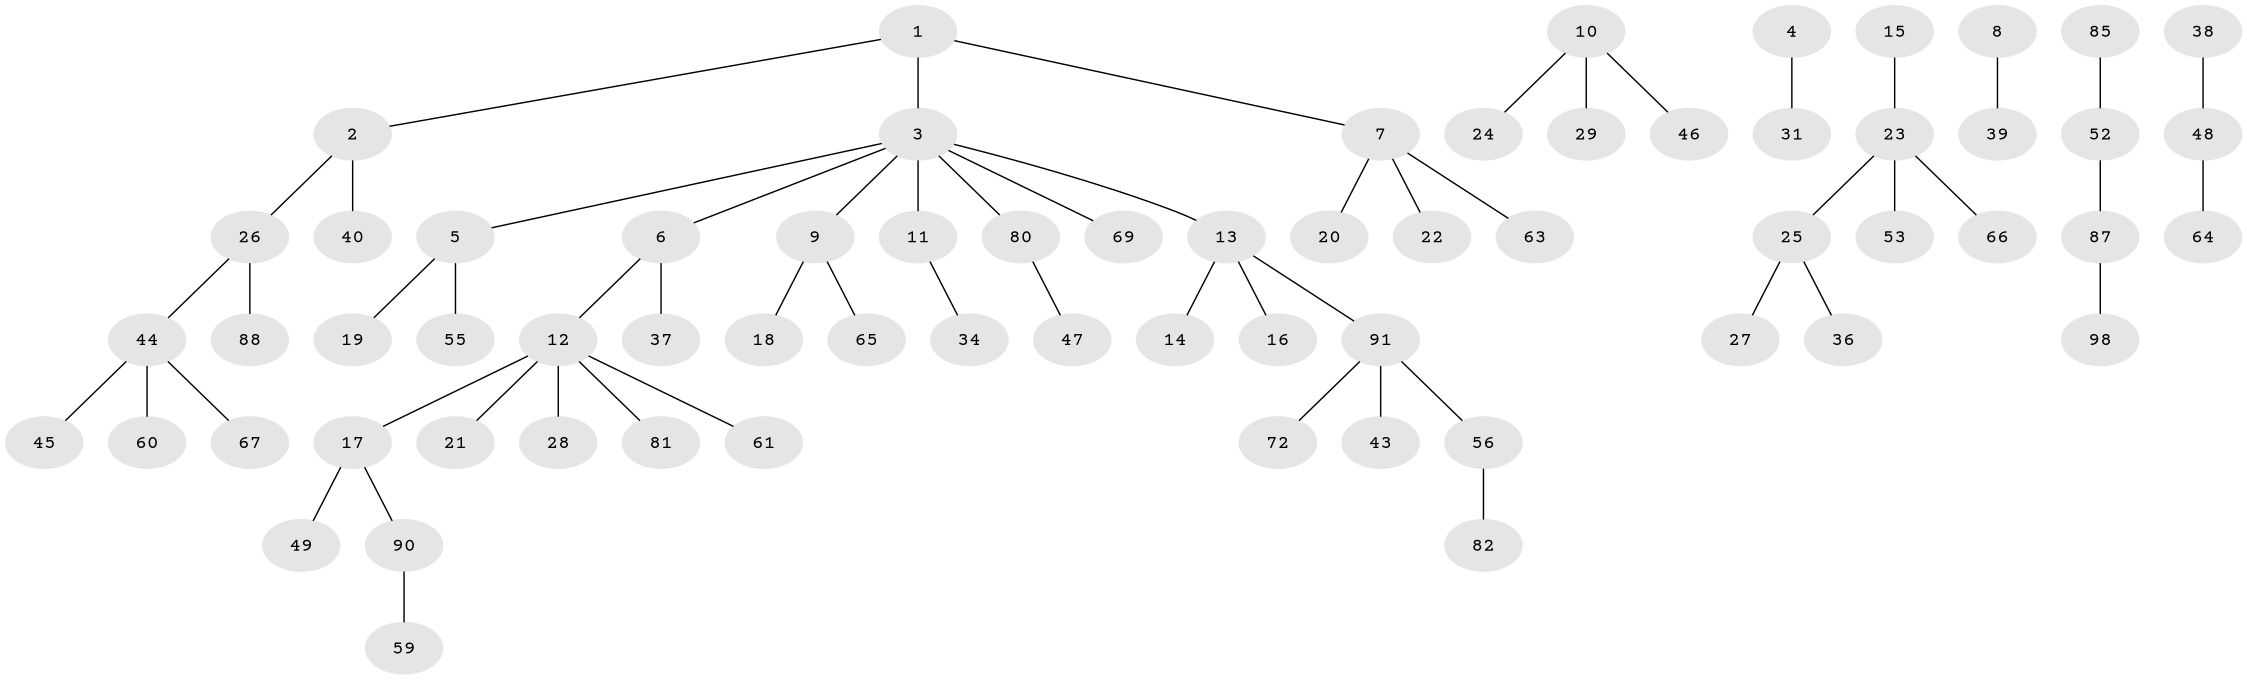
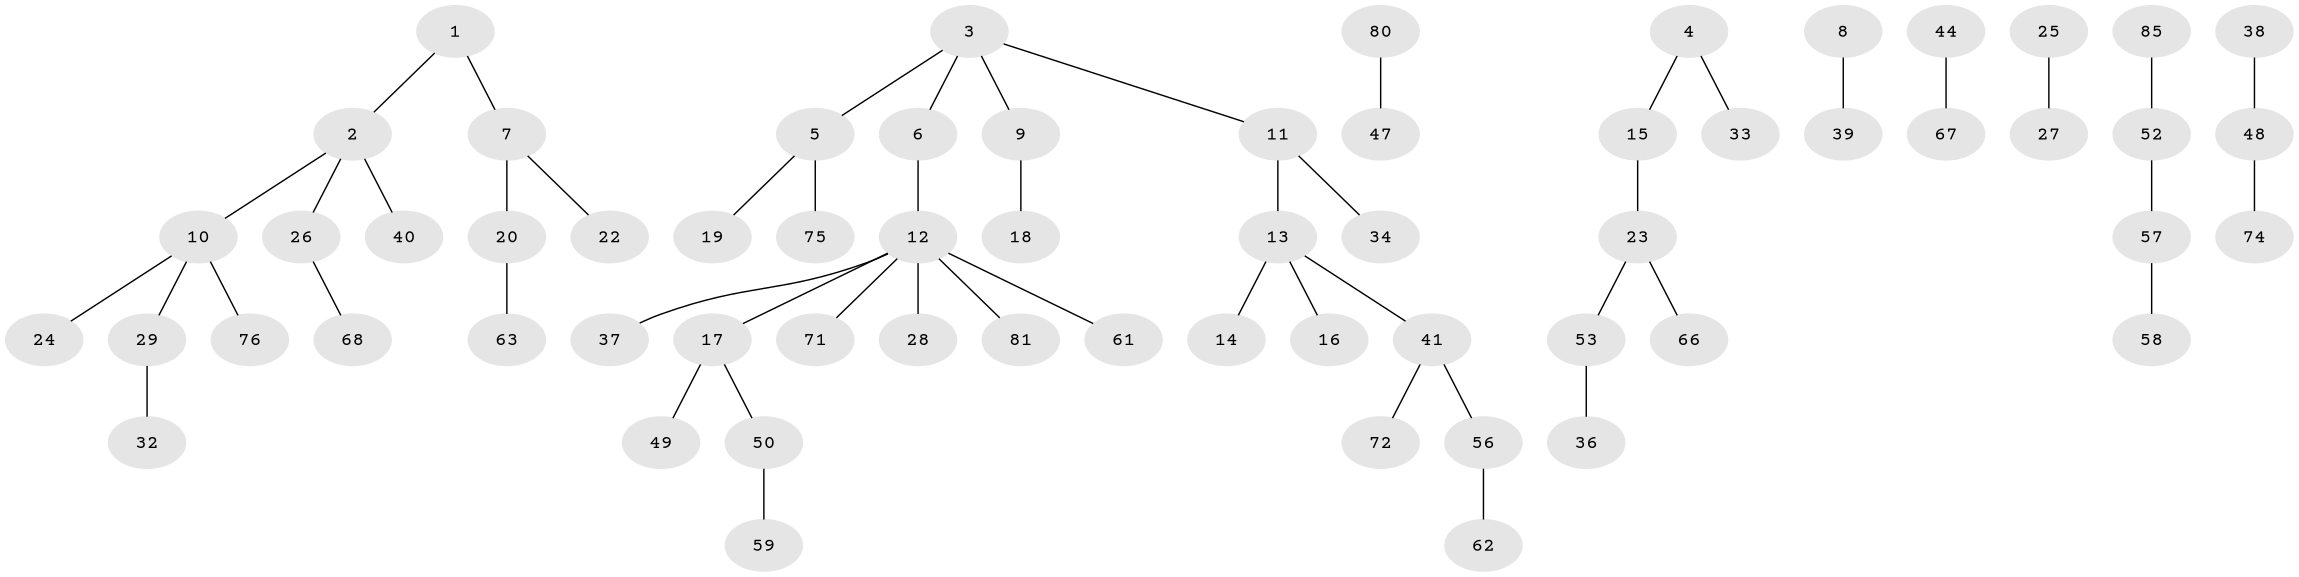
(918, 83) -> none
none -> (1663, 83)
(1689, 134) -> (250, 340)
(1792, 134) -> (1740, 134)
(1077, 178) -> (1278, 186)
(969, 185) -> none
(1843, 185) -> none
none -> (275, 186)
(1458, 186) -> (507, 289)
(1124, 237) -> none
(2100, 237) -> (2152, 237)
(2203, 237) -> (2254, 237)
(199, 288) -> none
(1818, 288) -> (1586, 391)
(661, 289) -> (764, 288)
(250, 340) -> (353, 340)
(455, 340) -> (815, 237)
(867, 340) -> none
(1381, 340) -> (1432, 340)
(2100, 340) -> (2152, 340)
(44, 443) -> none
none -> (147, 443)
(147, 443) -> none
(455, 443) -> (815, 340)
(1381, 443) -> none
(404, 545) -> (764, 443)
(1483, 545) -> (1483, 545)
